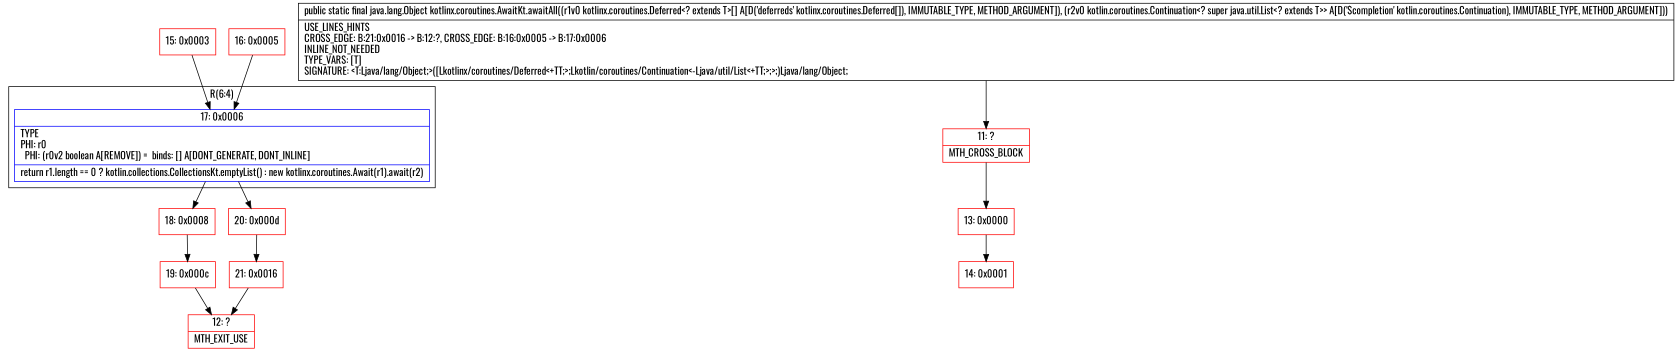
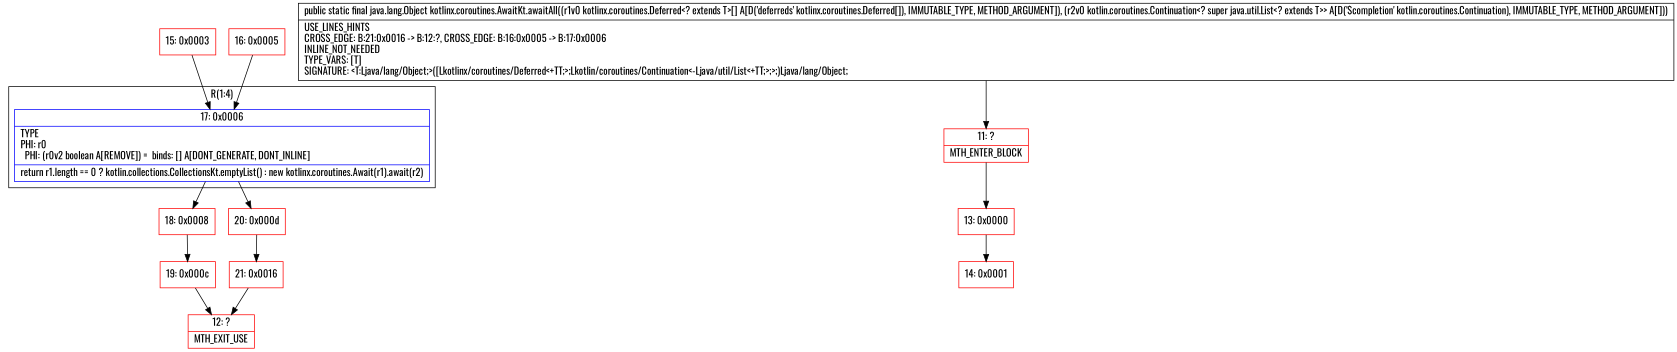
(222, 95) -> (222, 95)
(986, 154) -> (986, 154)
